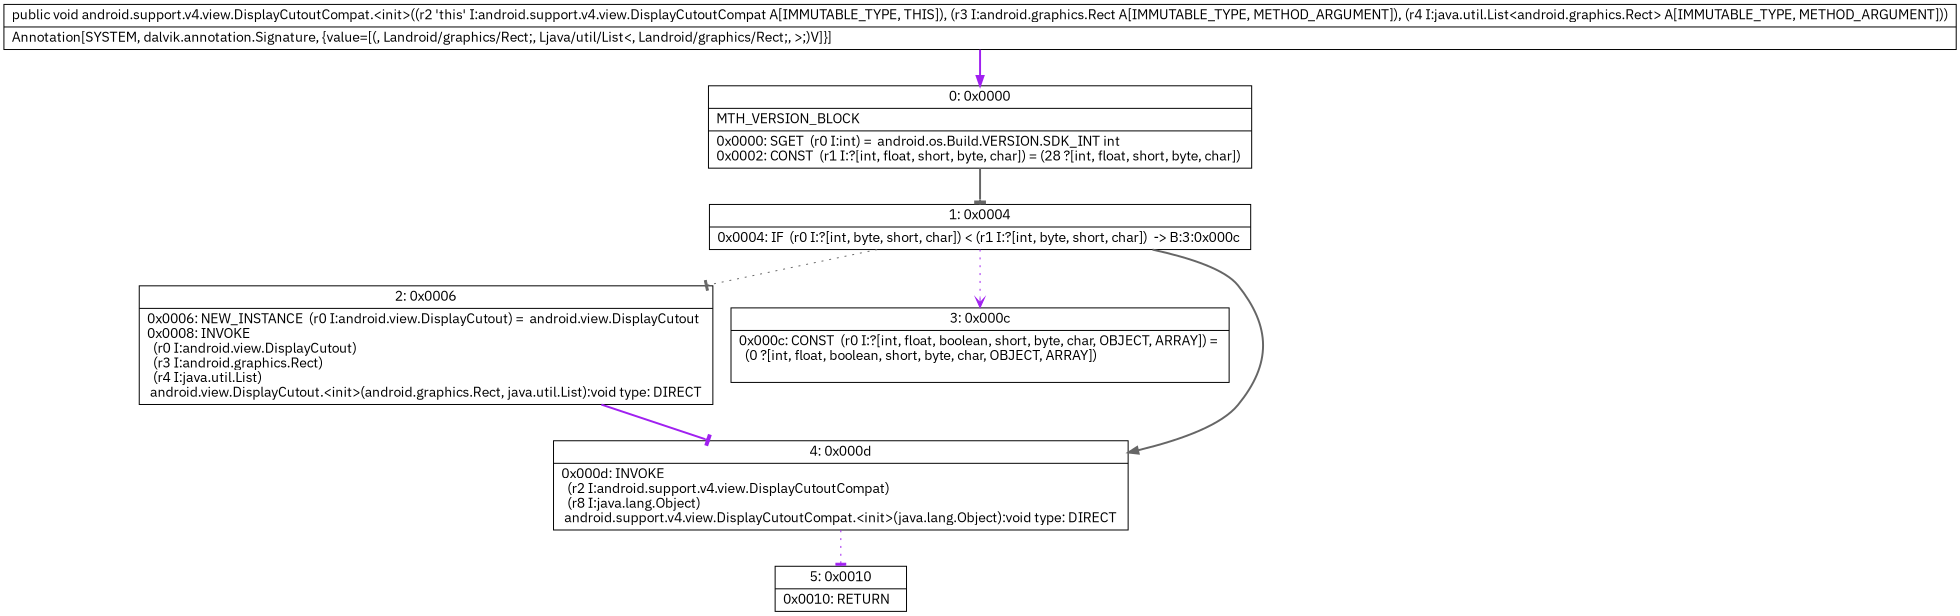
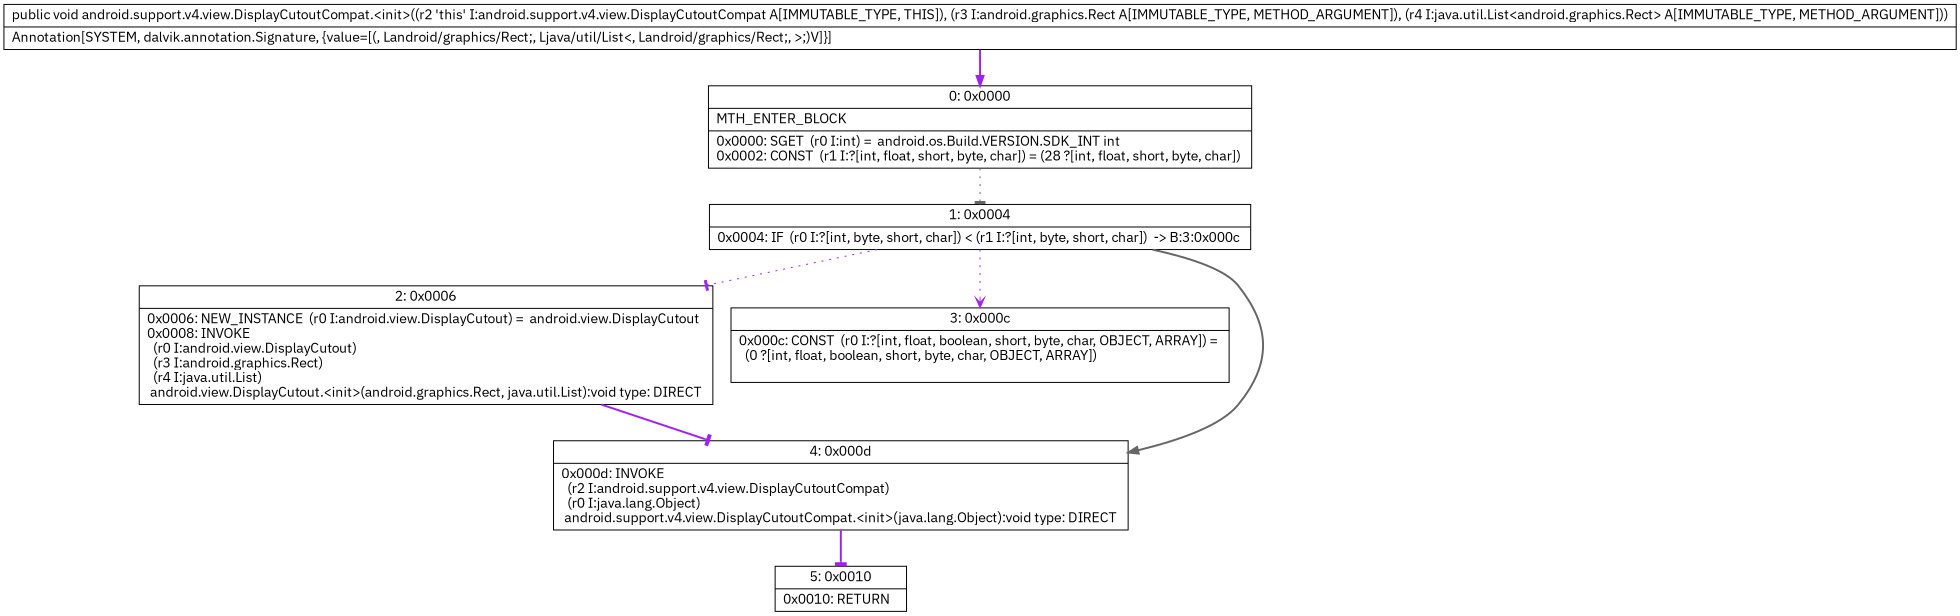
(788, 119) -> (782, 119)
(980, 184) -> (980, 184)
(793, 267) -> (793, 267)
(631, 504) -> (631, 504)
(841, 546) -> (841, 546)
